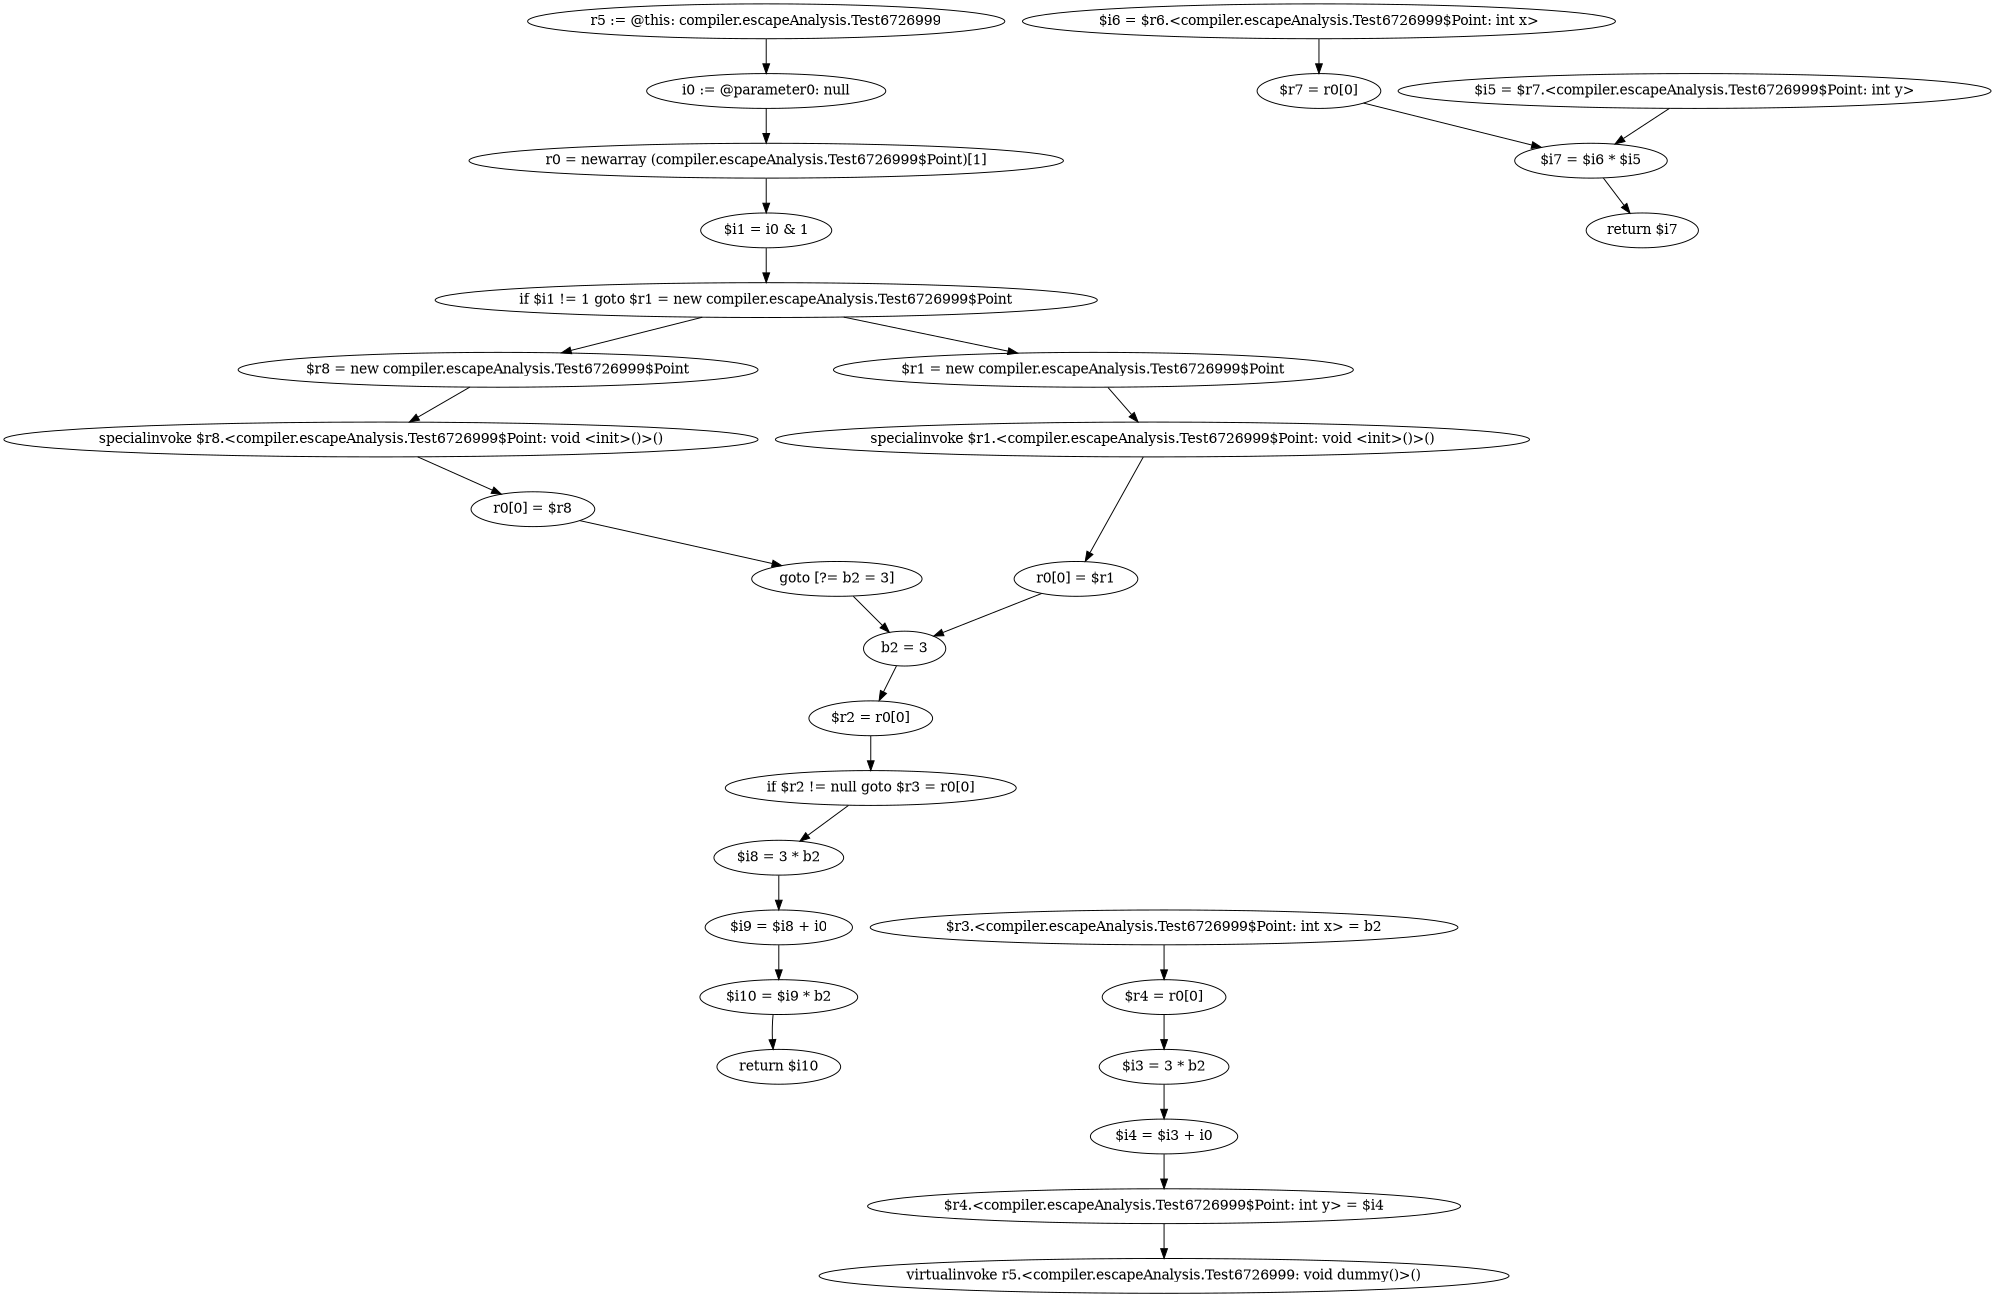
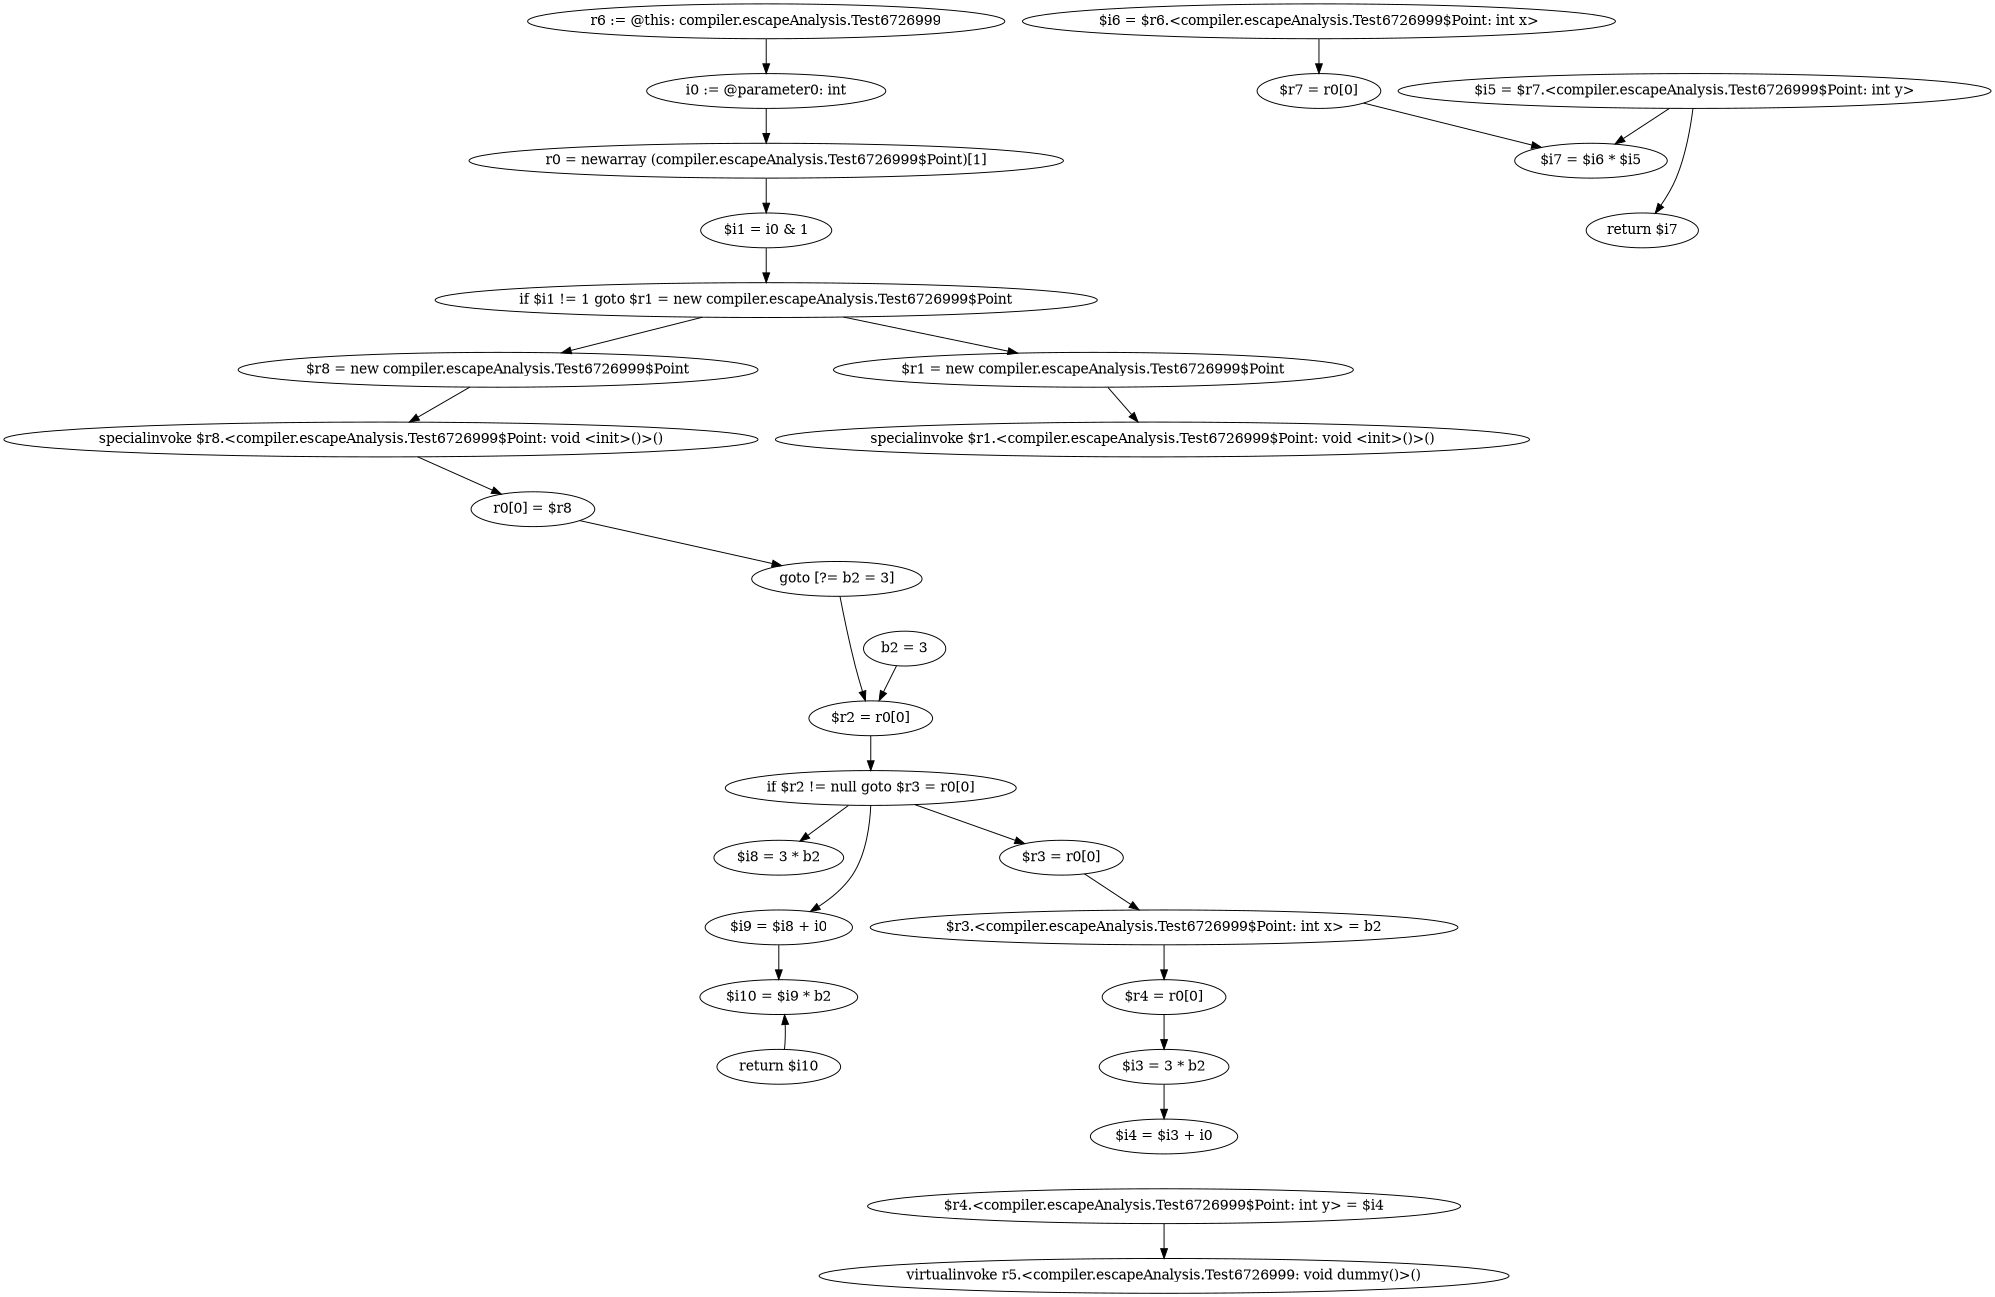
(766, 21) -> (766, 21)
(766, 91) -> (766, 91)
(1614, 192) -> (1683, 159)
(1076, 579) -> none
(868, 611) -> (850, 644)
none -> (1061, 858)
(779, 888) -> (859, 863)
(772, 1027) -> (785, 1037)
(1164, 1167) -> none
